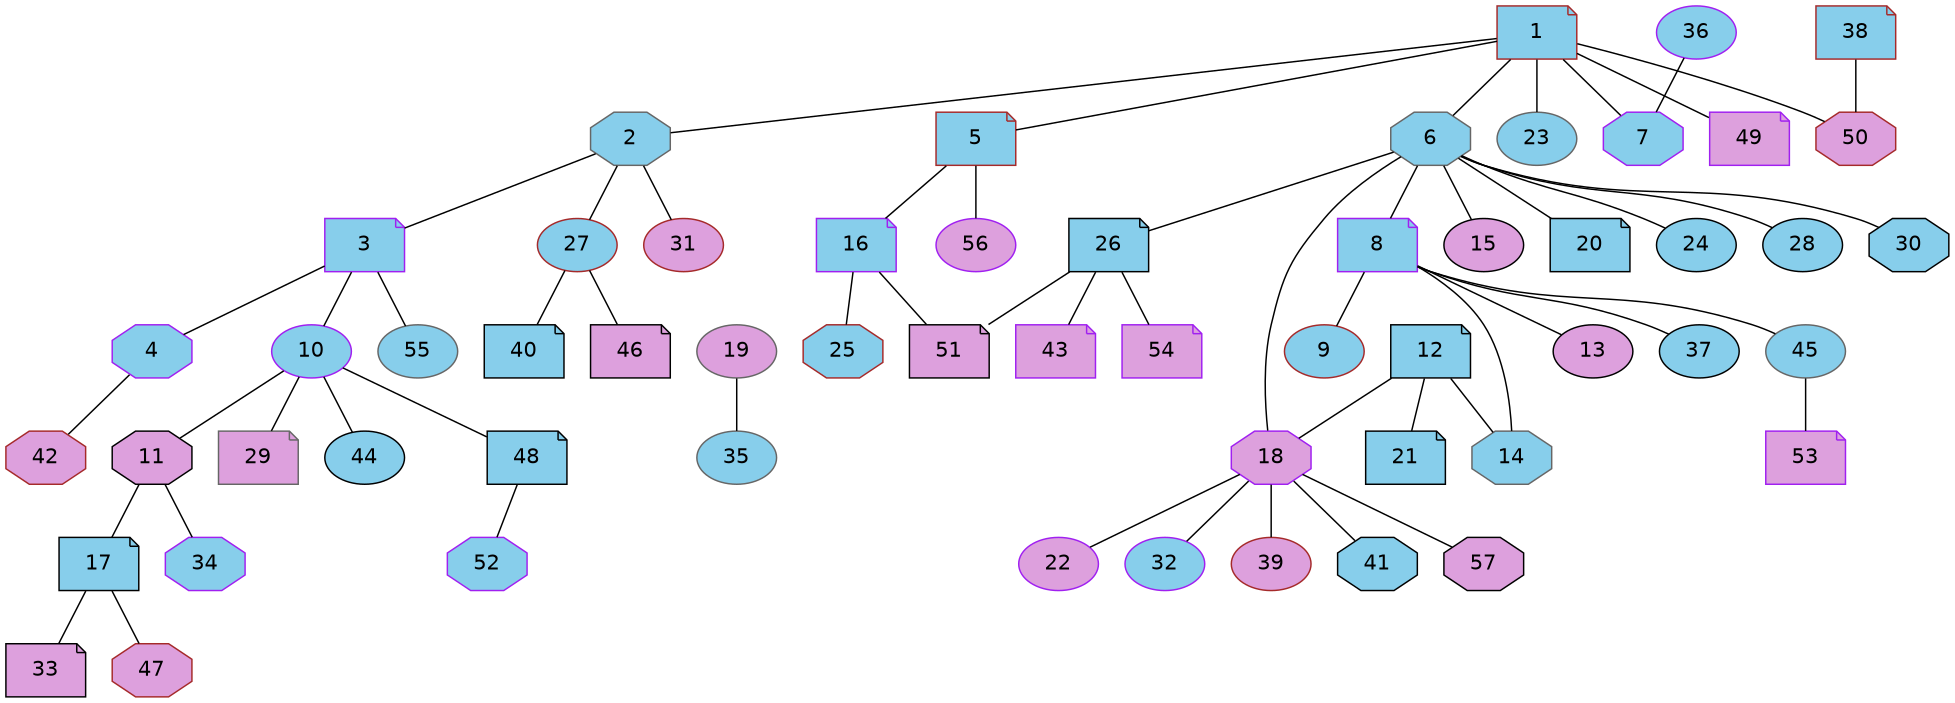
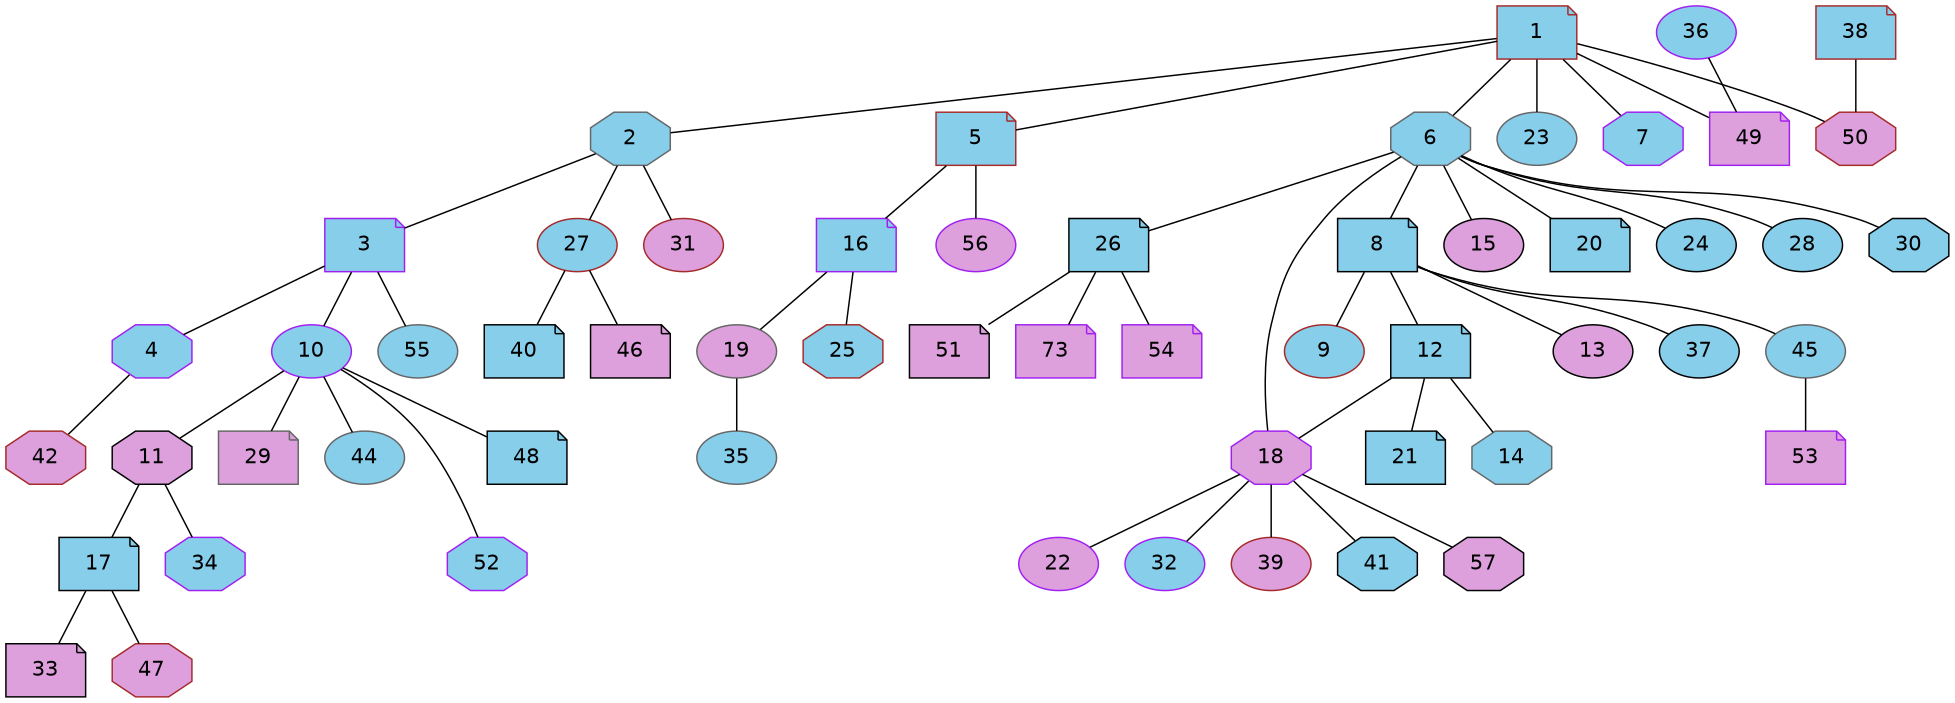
(1670, 85) -> (1728, 96)
(1377, 245) -> (1377, 245)
(903, 298) -> (794, 301)
(1489, 334) -> (1404, 298)
(1056, 351) -> (1056, 351)
(365, 458) -> (365, 458)
(507, 511) -> (425, 440)
